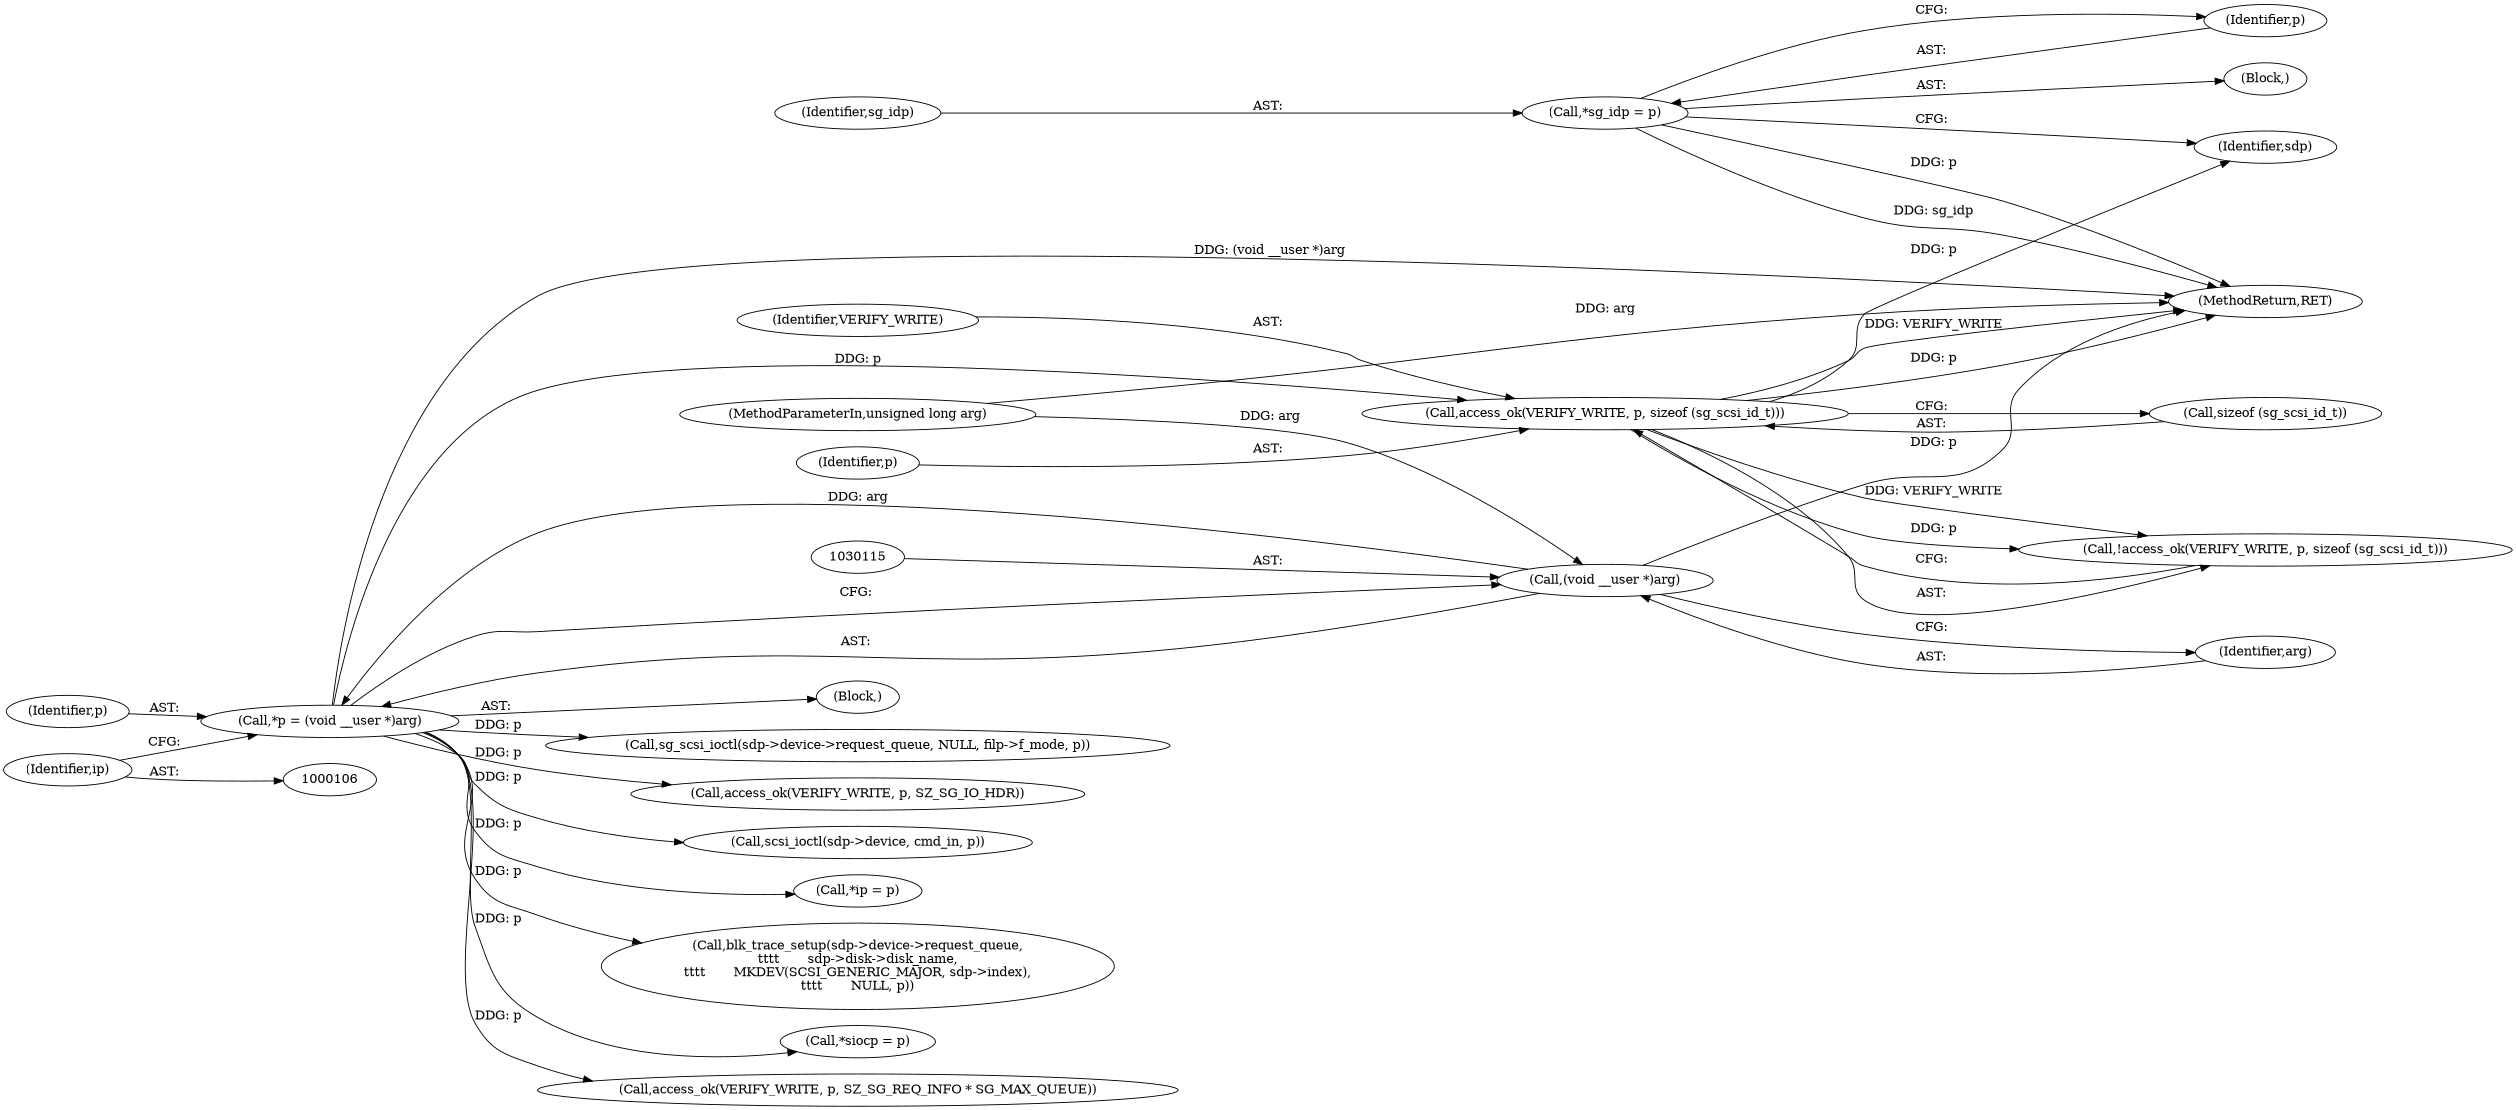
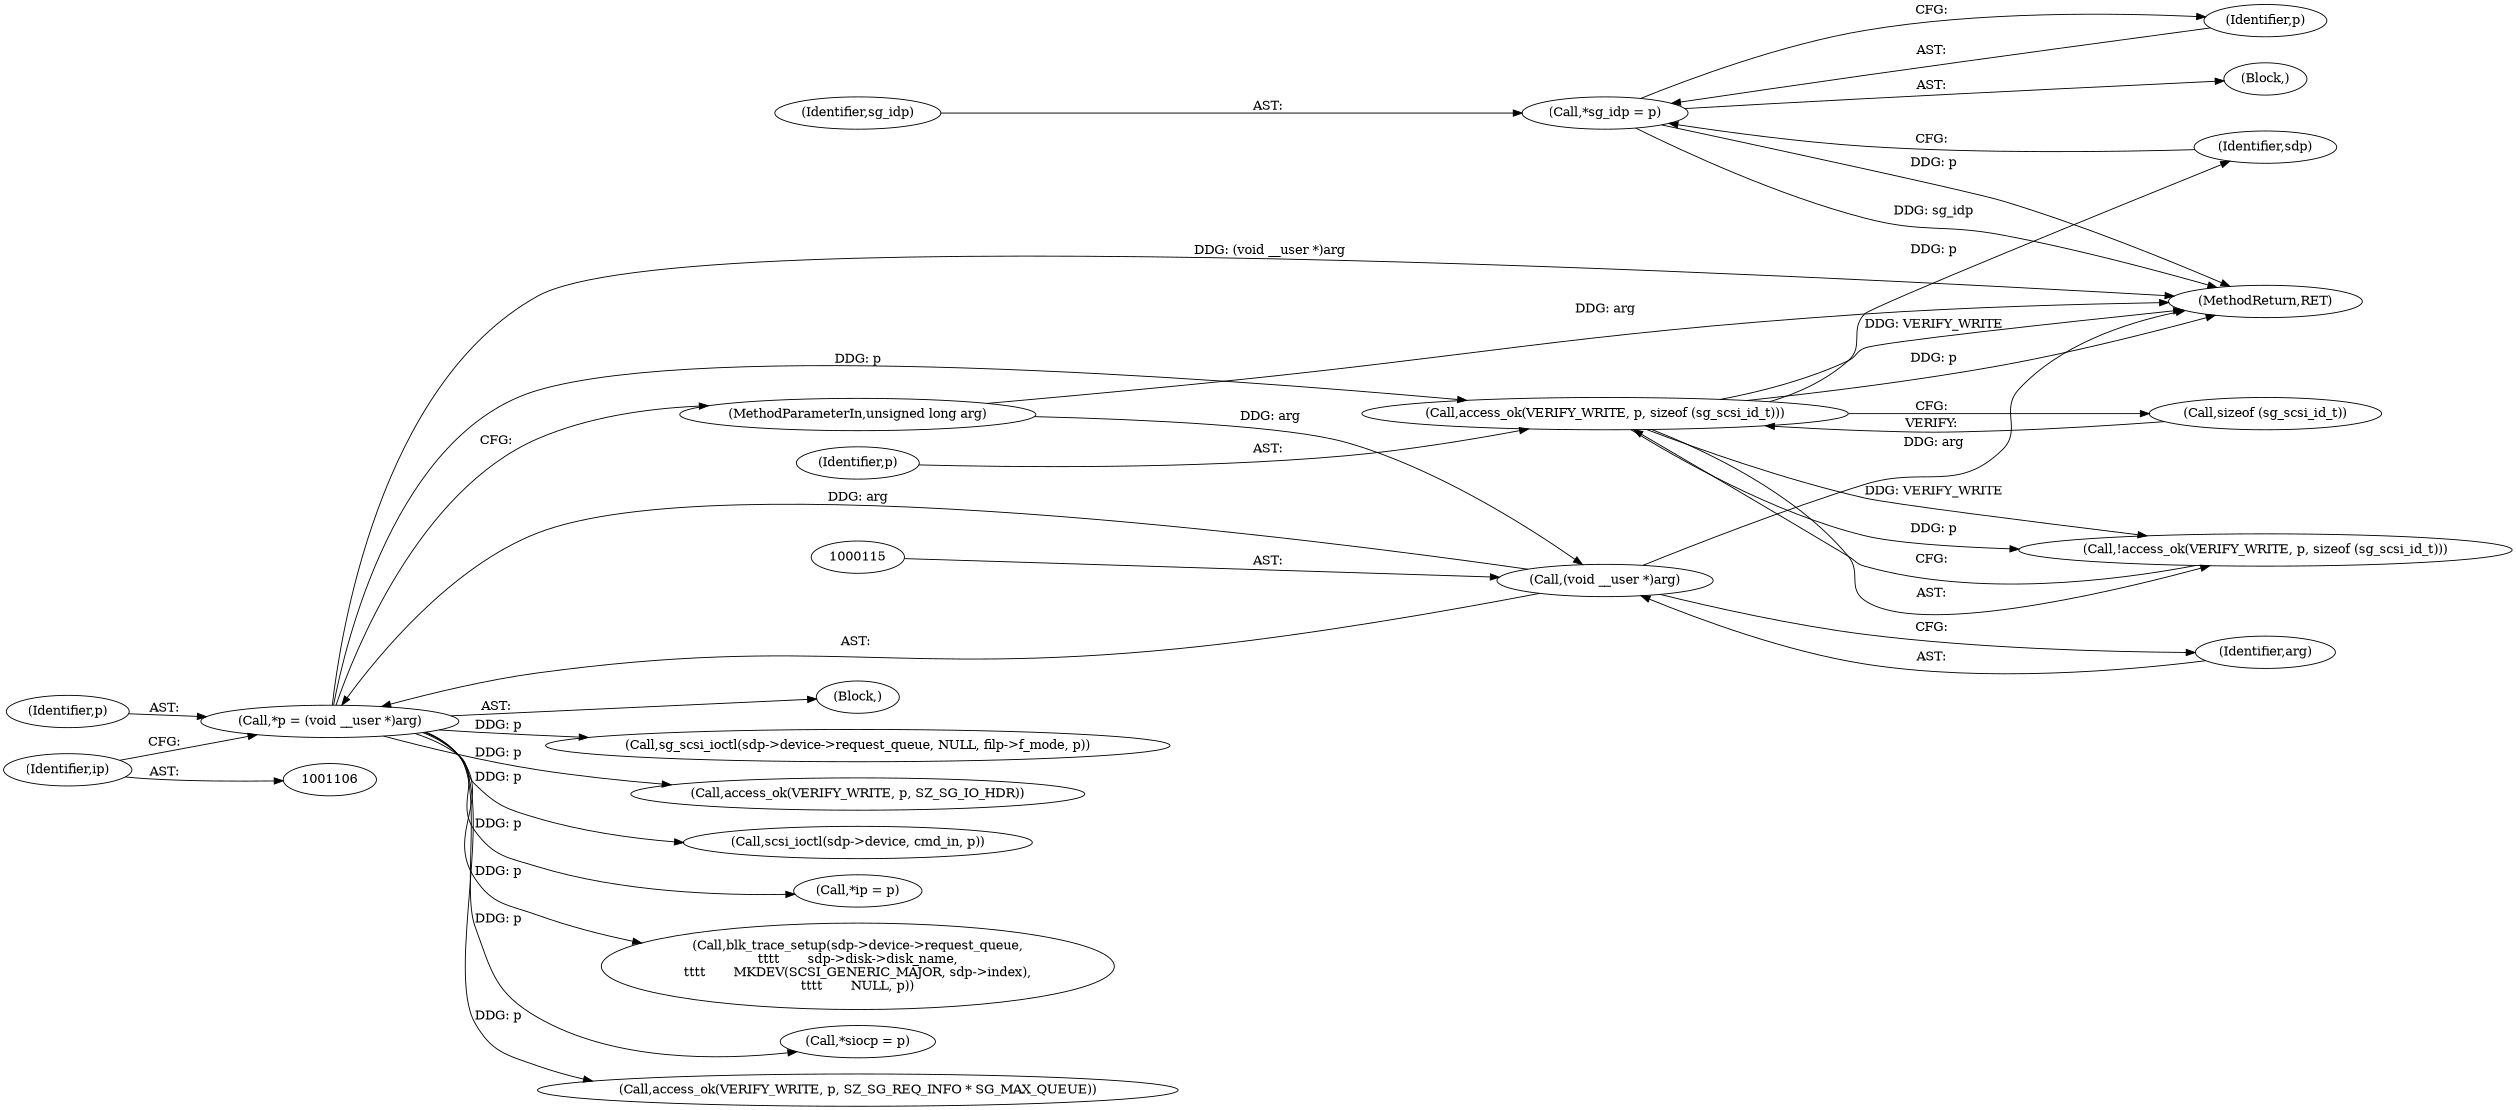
(1936, 129) -> (1936, 150)
(858, 320) -> none
(1934, 424) -> (1934, 424)
(1934, 443) -> (1934, 443)
(858, 557) -> (858, 557)
(912, 611) -> (465, 489)
(330, 780) -> (330, 780)
